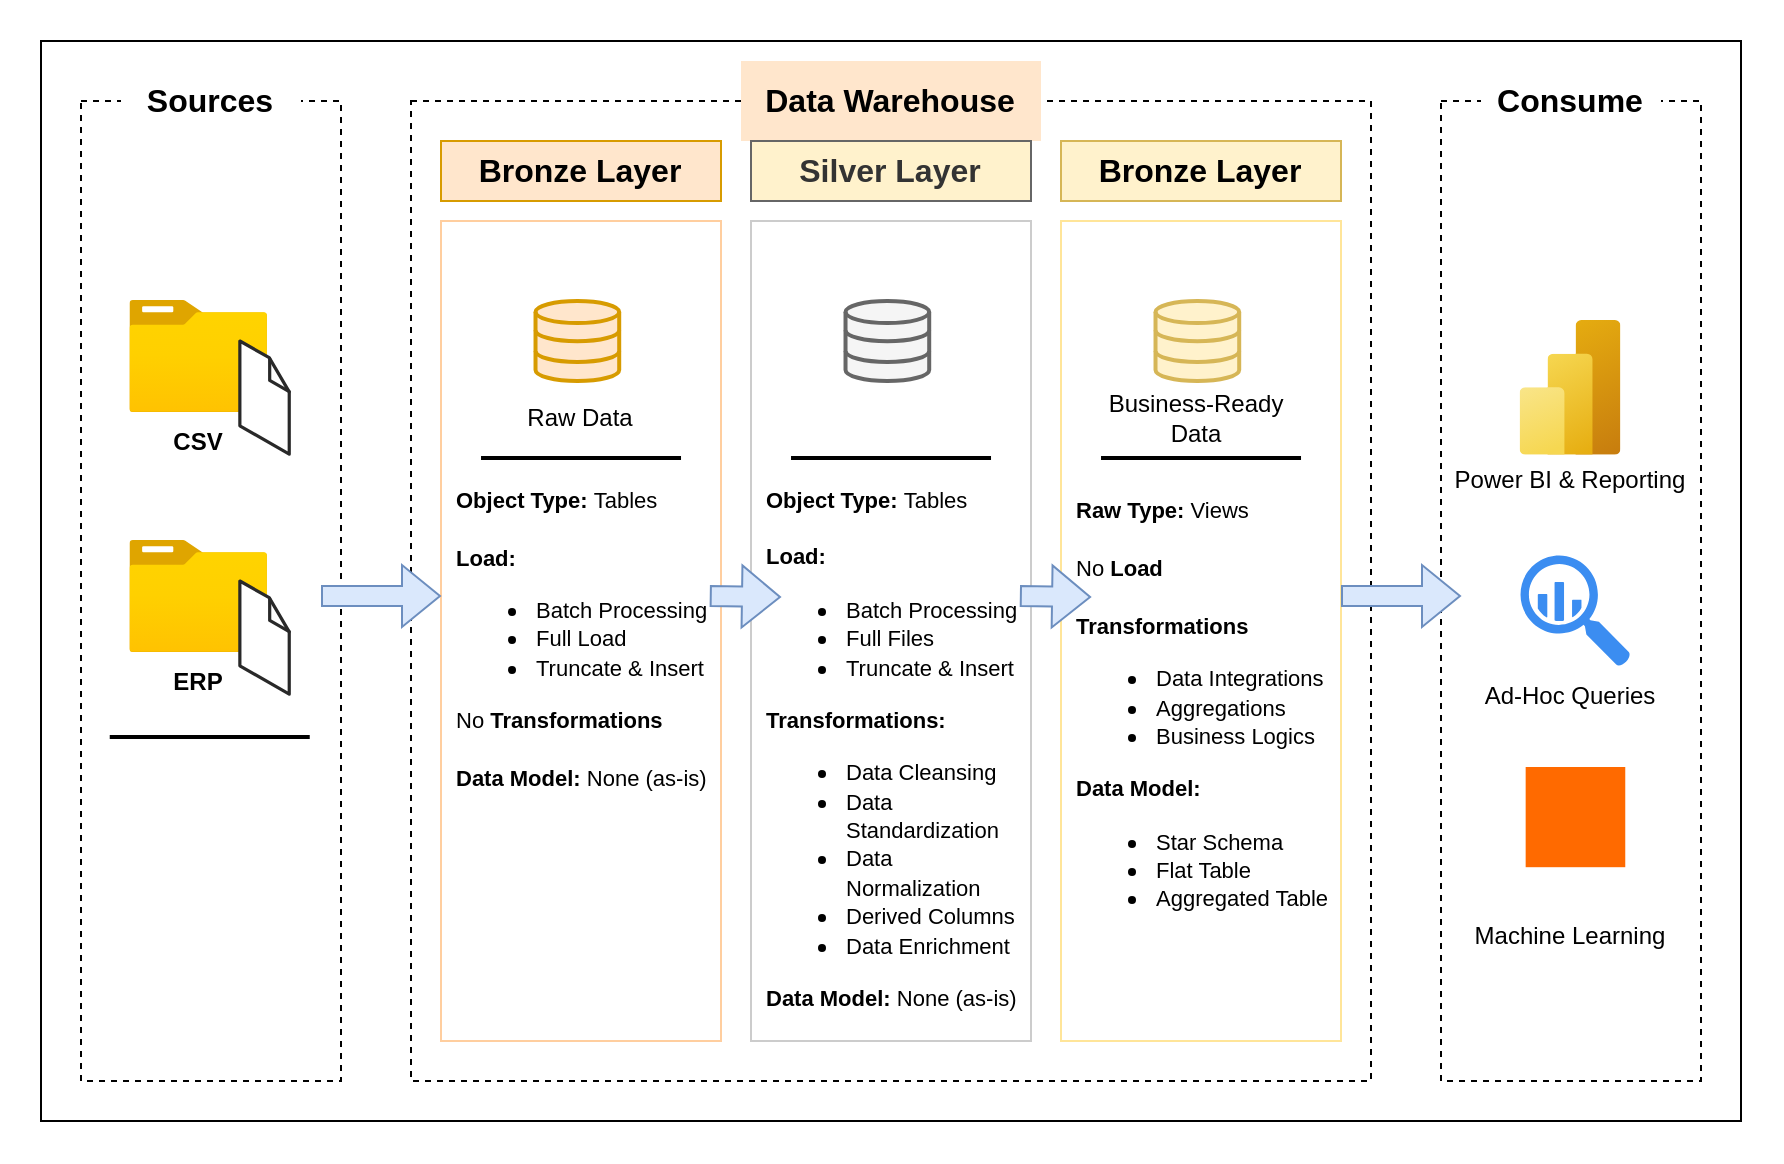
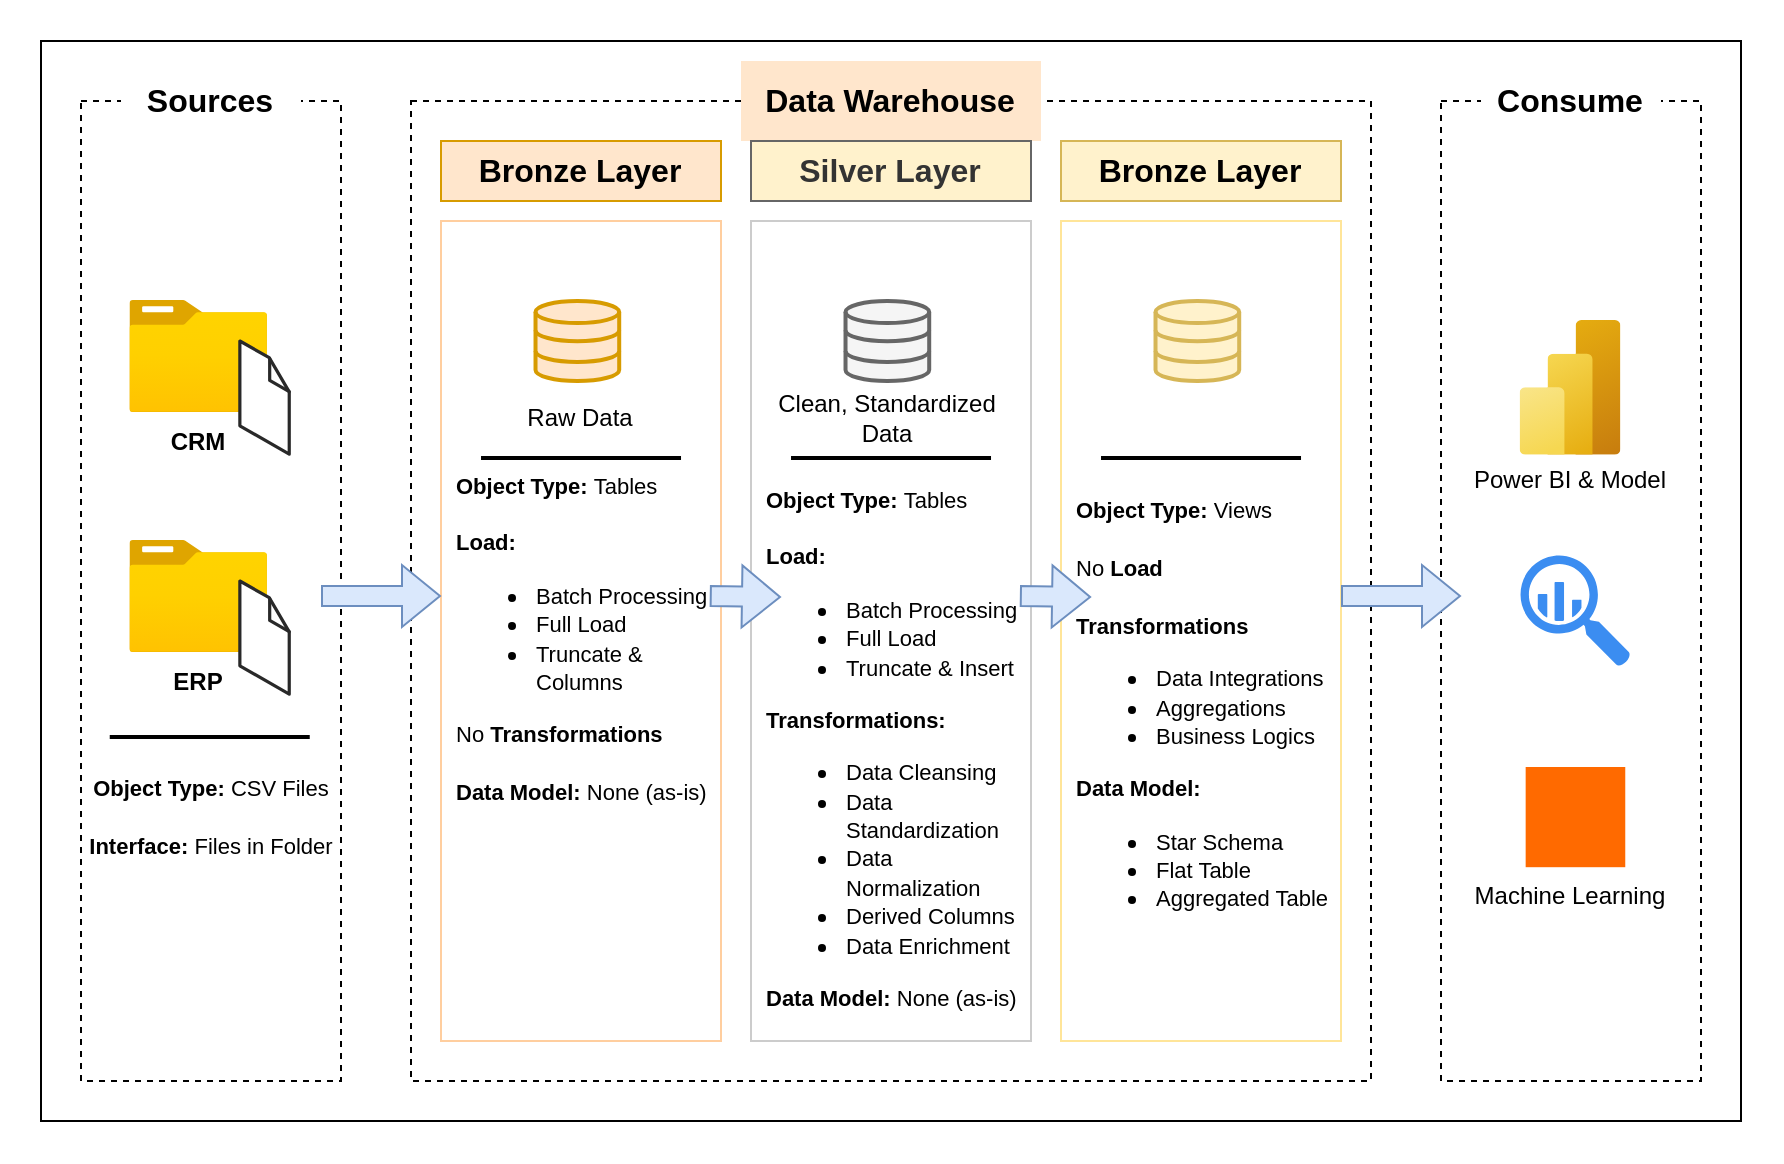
none -> (887, 418)
(1197, 418) -> none
(199, 443) -> (199, 443)
(1571, 481) -> (1571, 481)
(584, 639) -> (584, 639)
(1571, 697) -> none
(1185, 717) -> (1189, 717)
(894, 749) -> (894, 749)
none -> (211, 817)
(1571, 937) -> (1571, 897)
